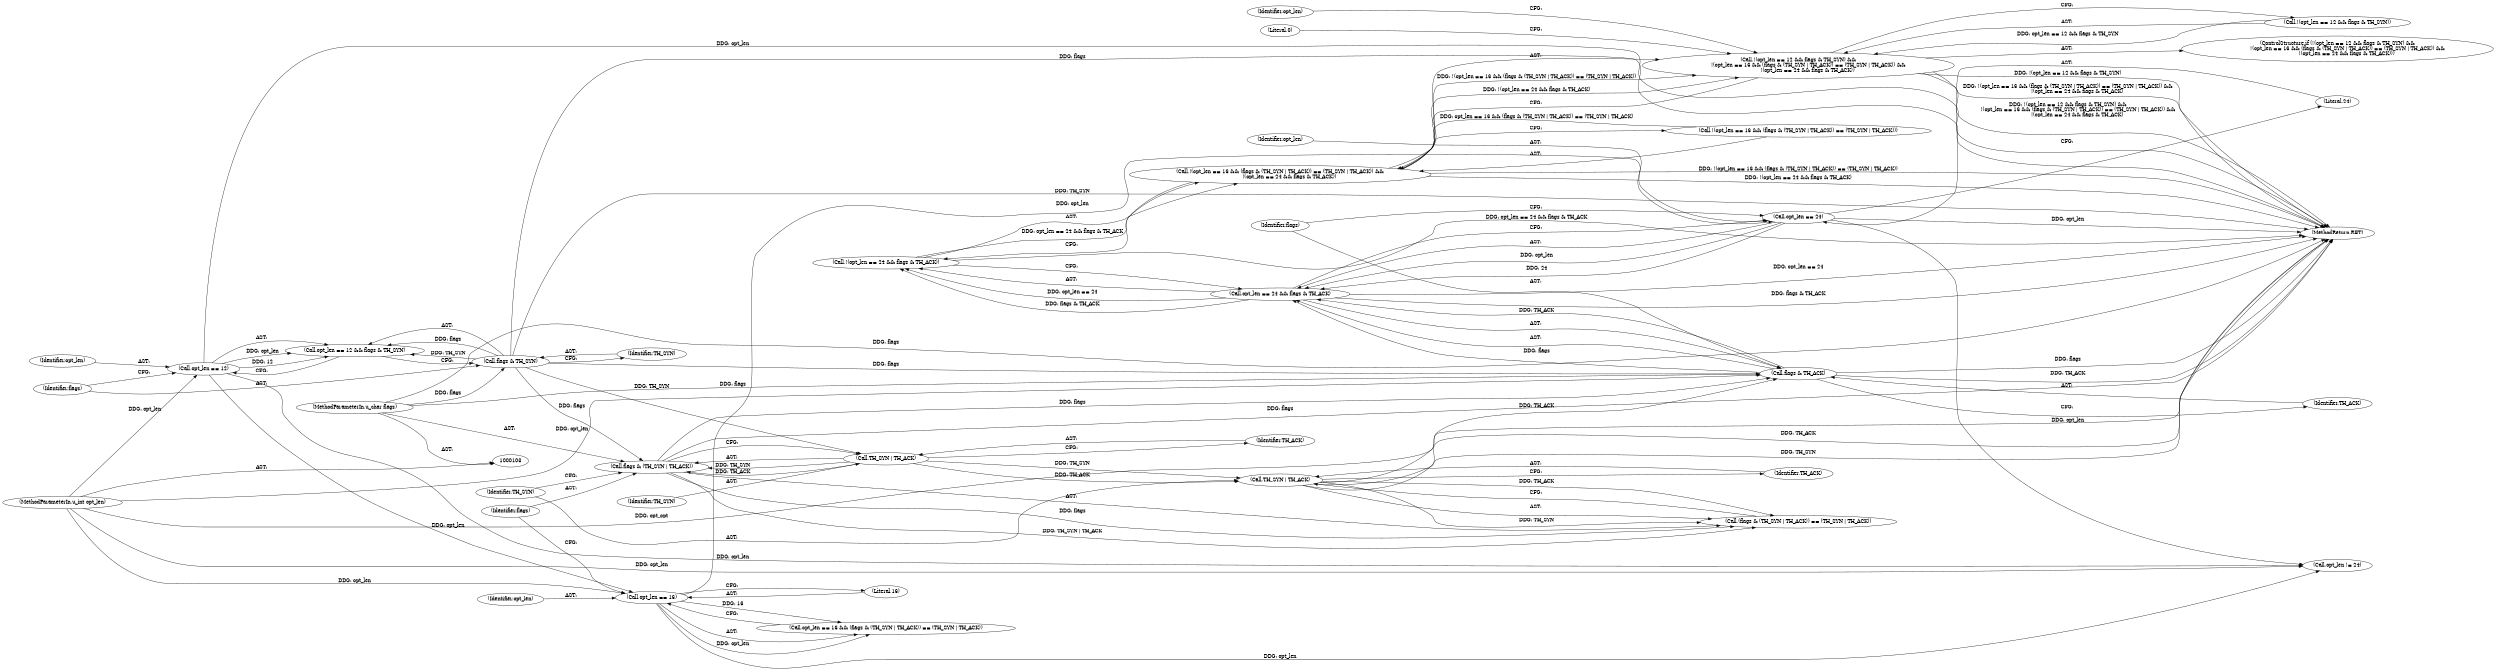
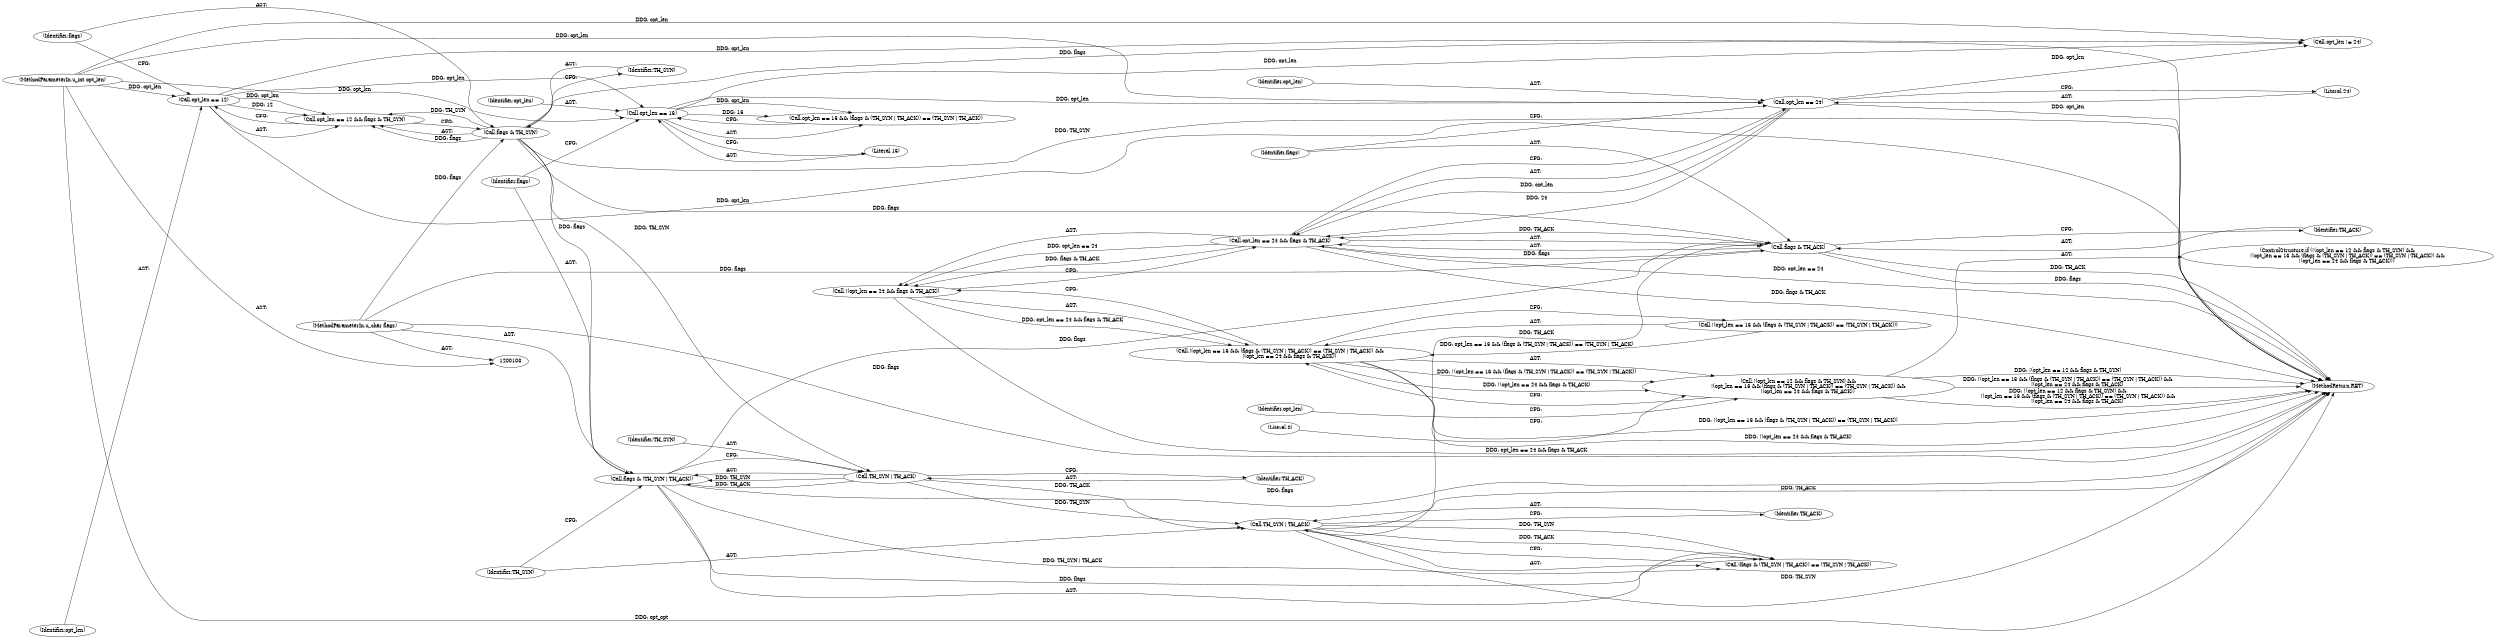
(2337, 23) -> none
(916, 393) -> (934, 36)
(511, 461) -> (511, 361)
